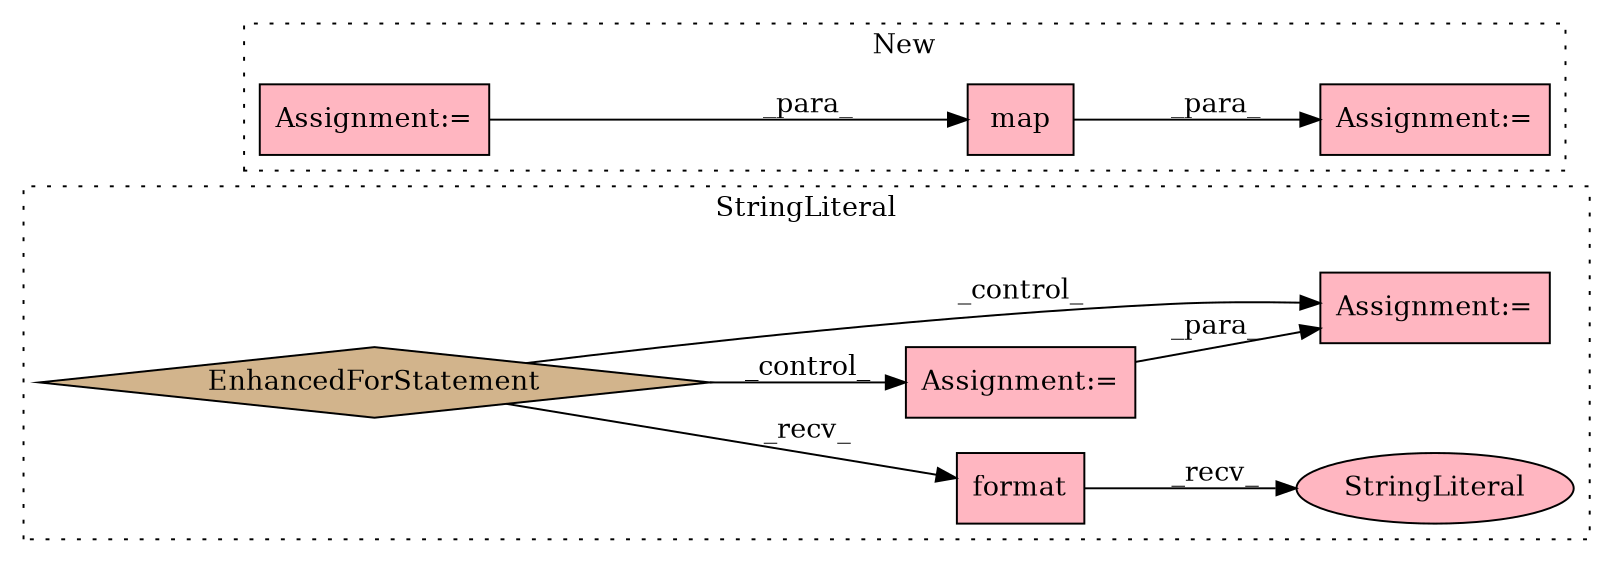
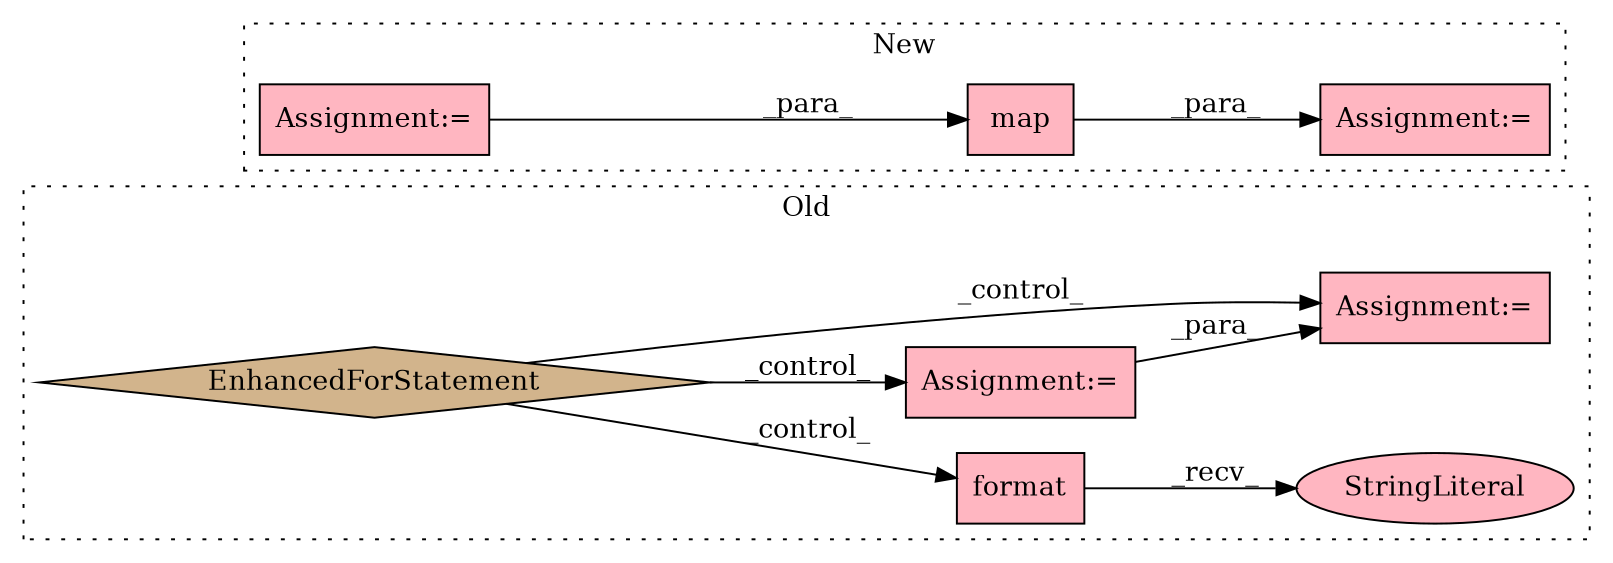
(807, 209) -> (807, 209)
(808, 430) -> (808, 430)
